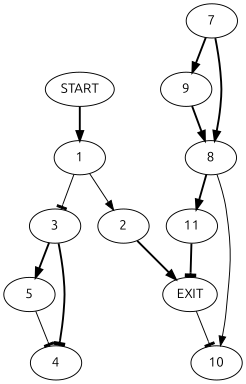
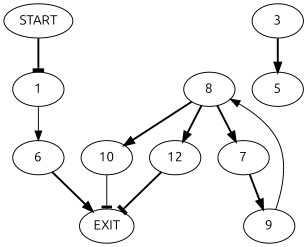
(221, 85) -> (224, 119)
(80, 119) -> (38, 53)
(197, 119) -> (281, 148)
(68, 189) -> none
(124, 226) -> (38, 158)
(192, 226) -> (175, 158)
(230, 255) -> (162, 121)
(202, 326) -> (107, 190)
(56, 363) -> none
